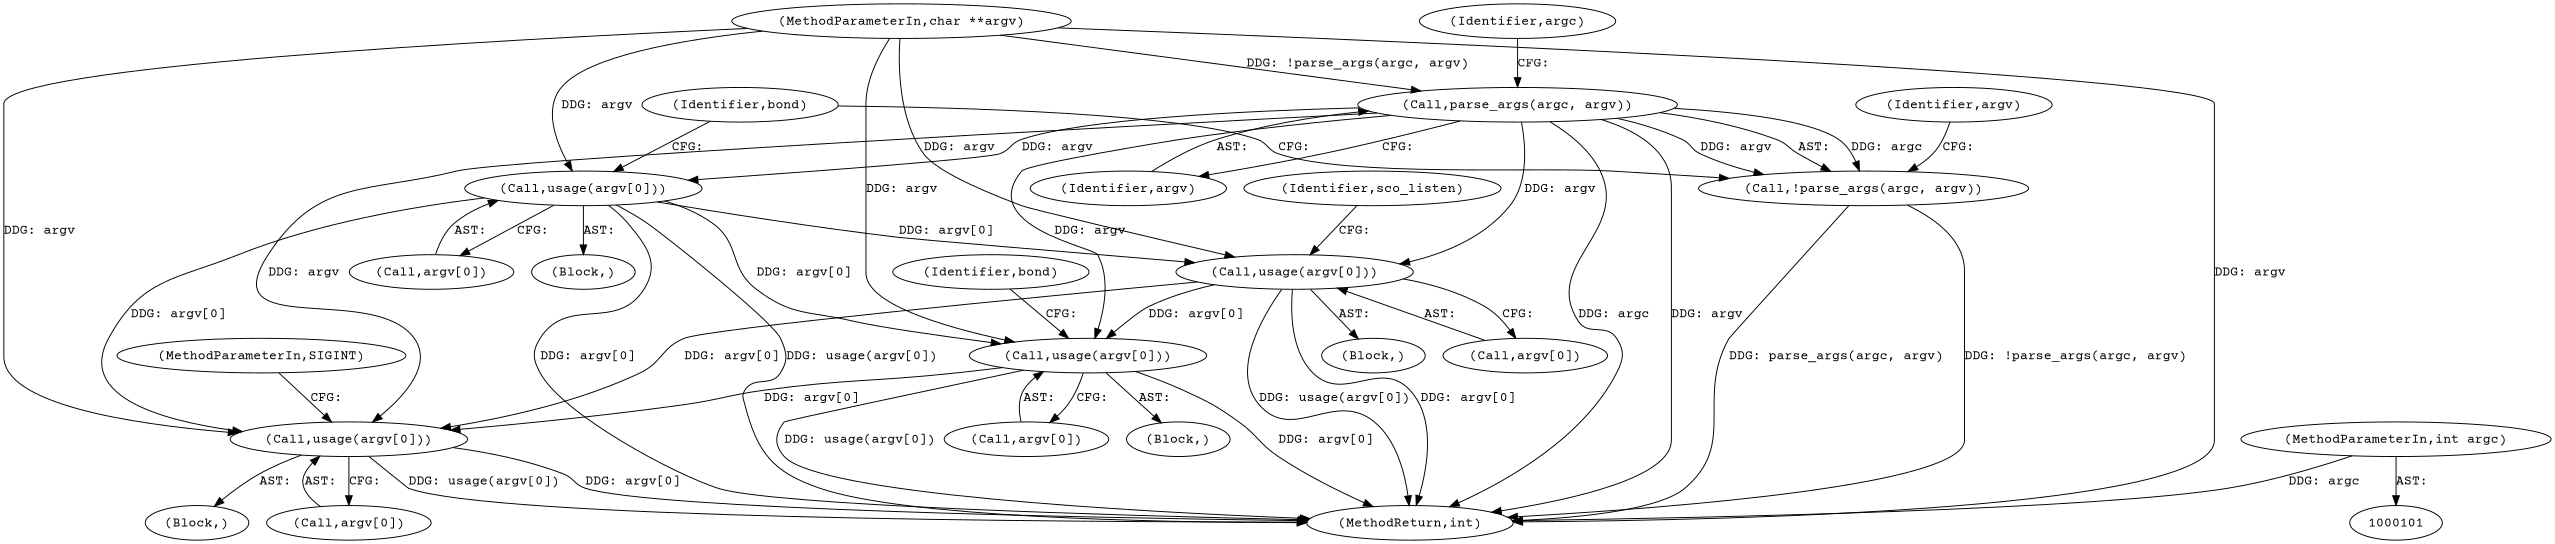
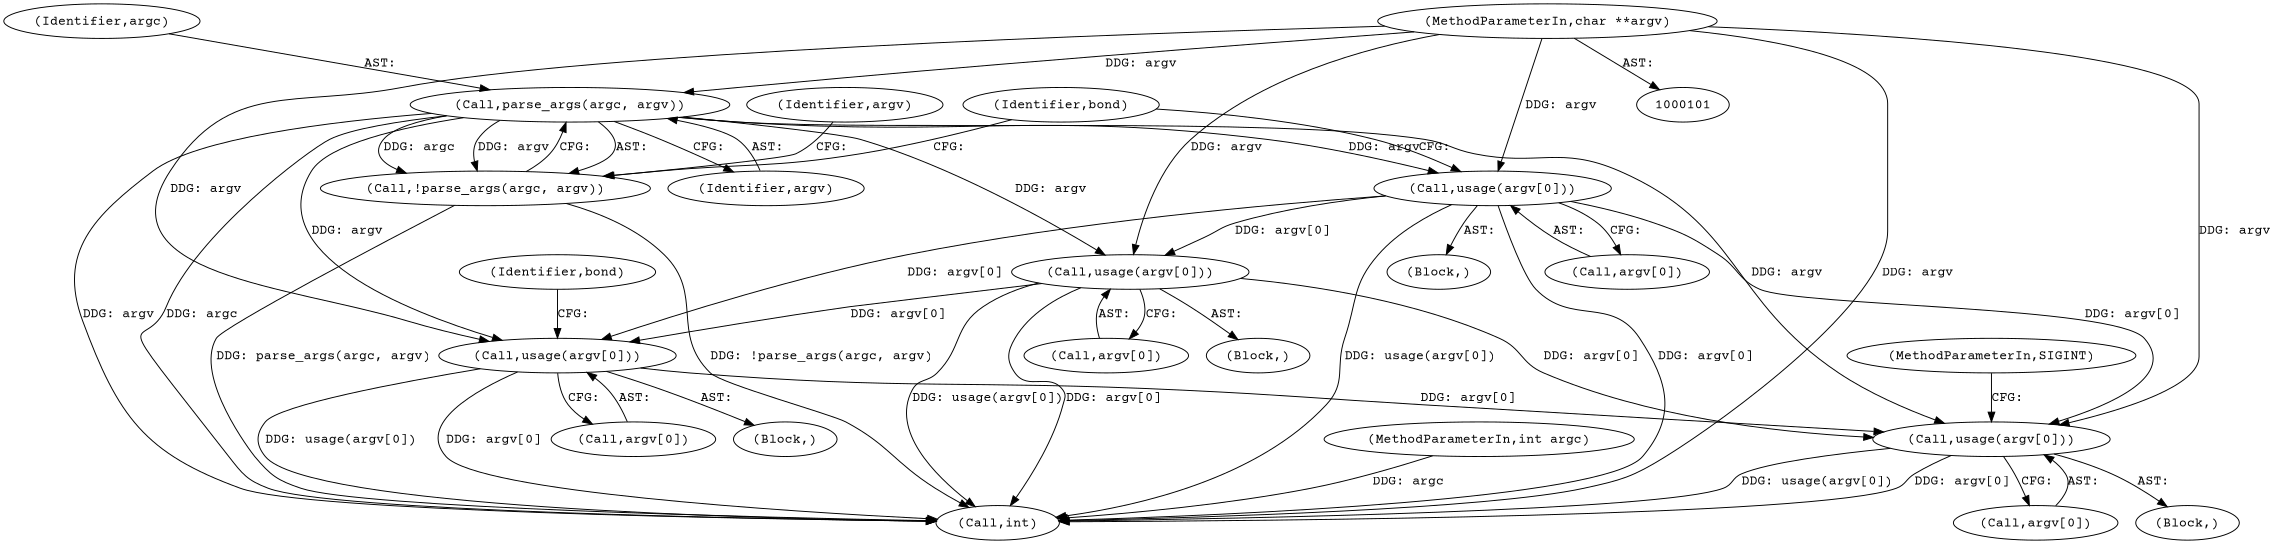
(1358, 63) -> (1141, 63)
(1538, 63) -> (384, 63)
none -> (548, 155)
(1372, 188) -> none
(2396, 476) -> (1613, 61)
(1410, 523) -> (998, 523)
